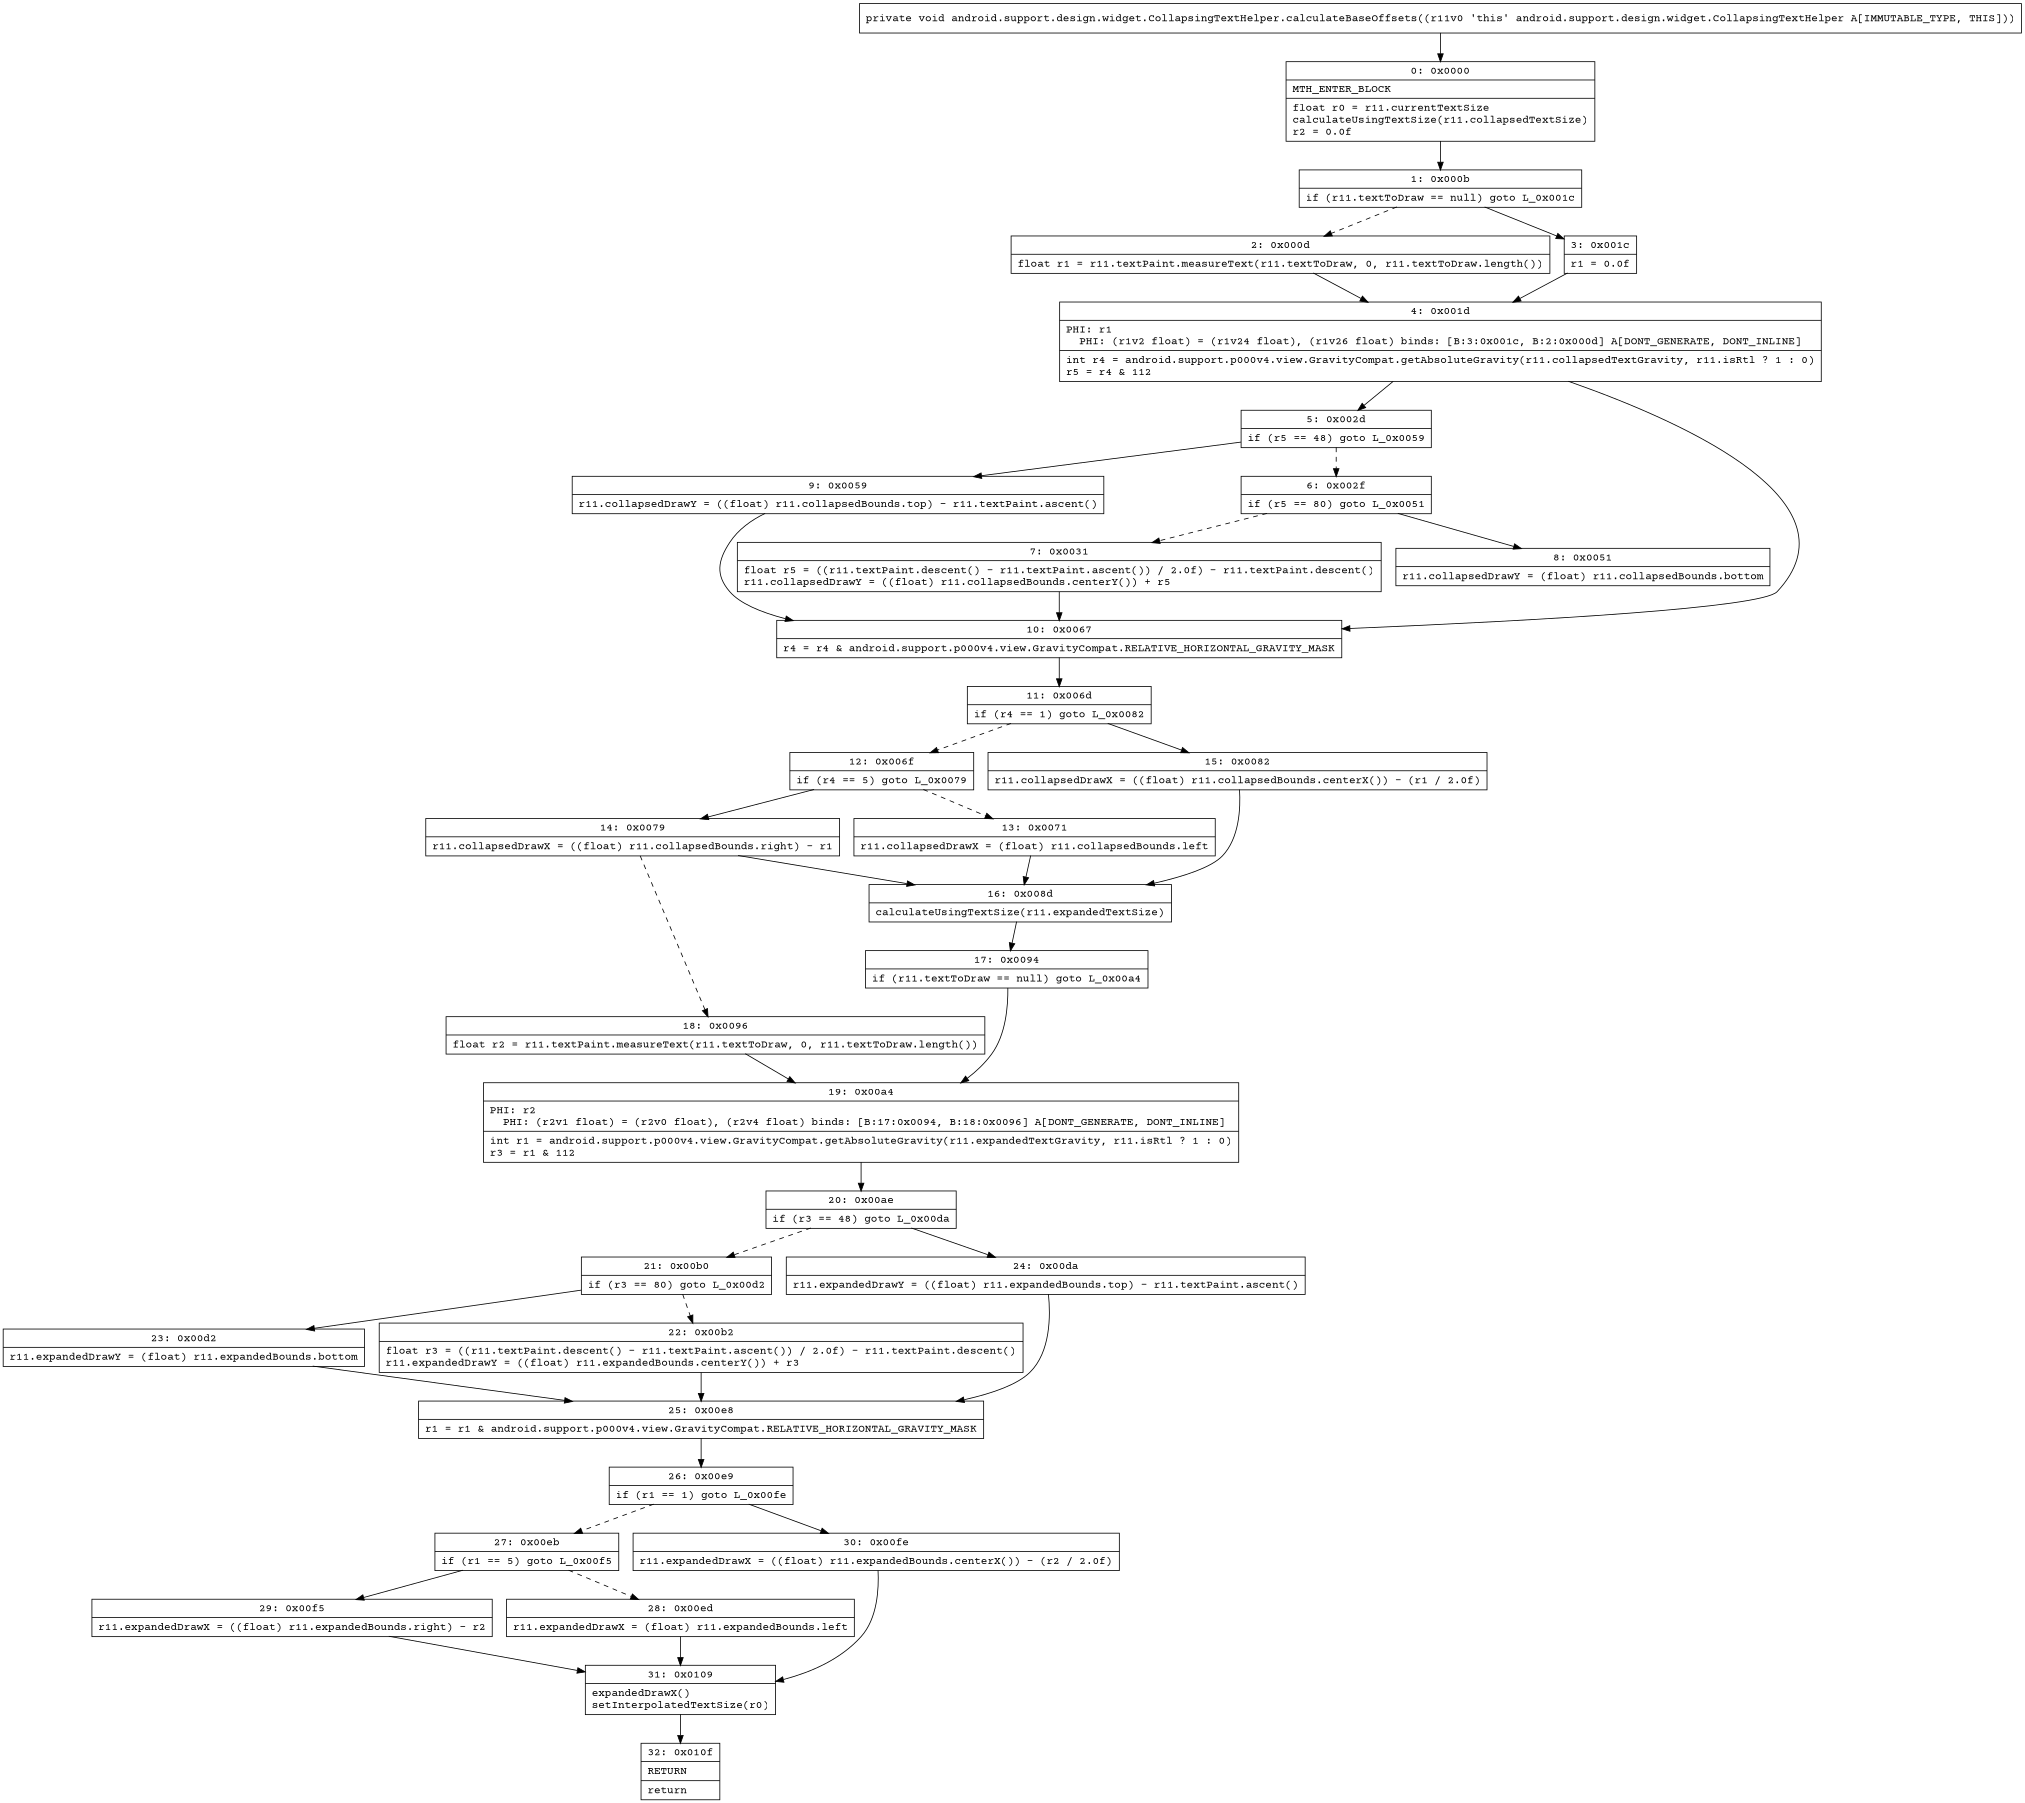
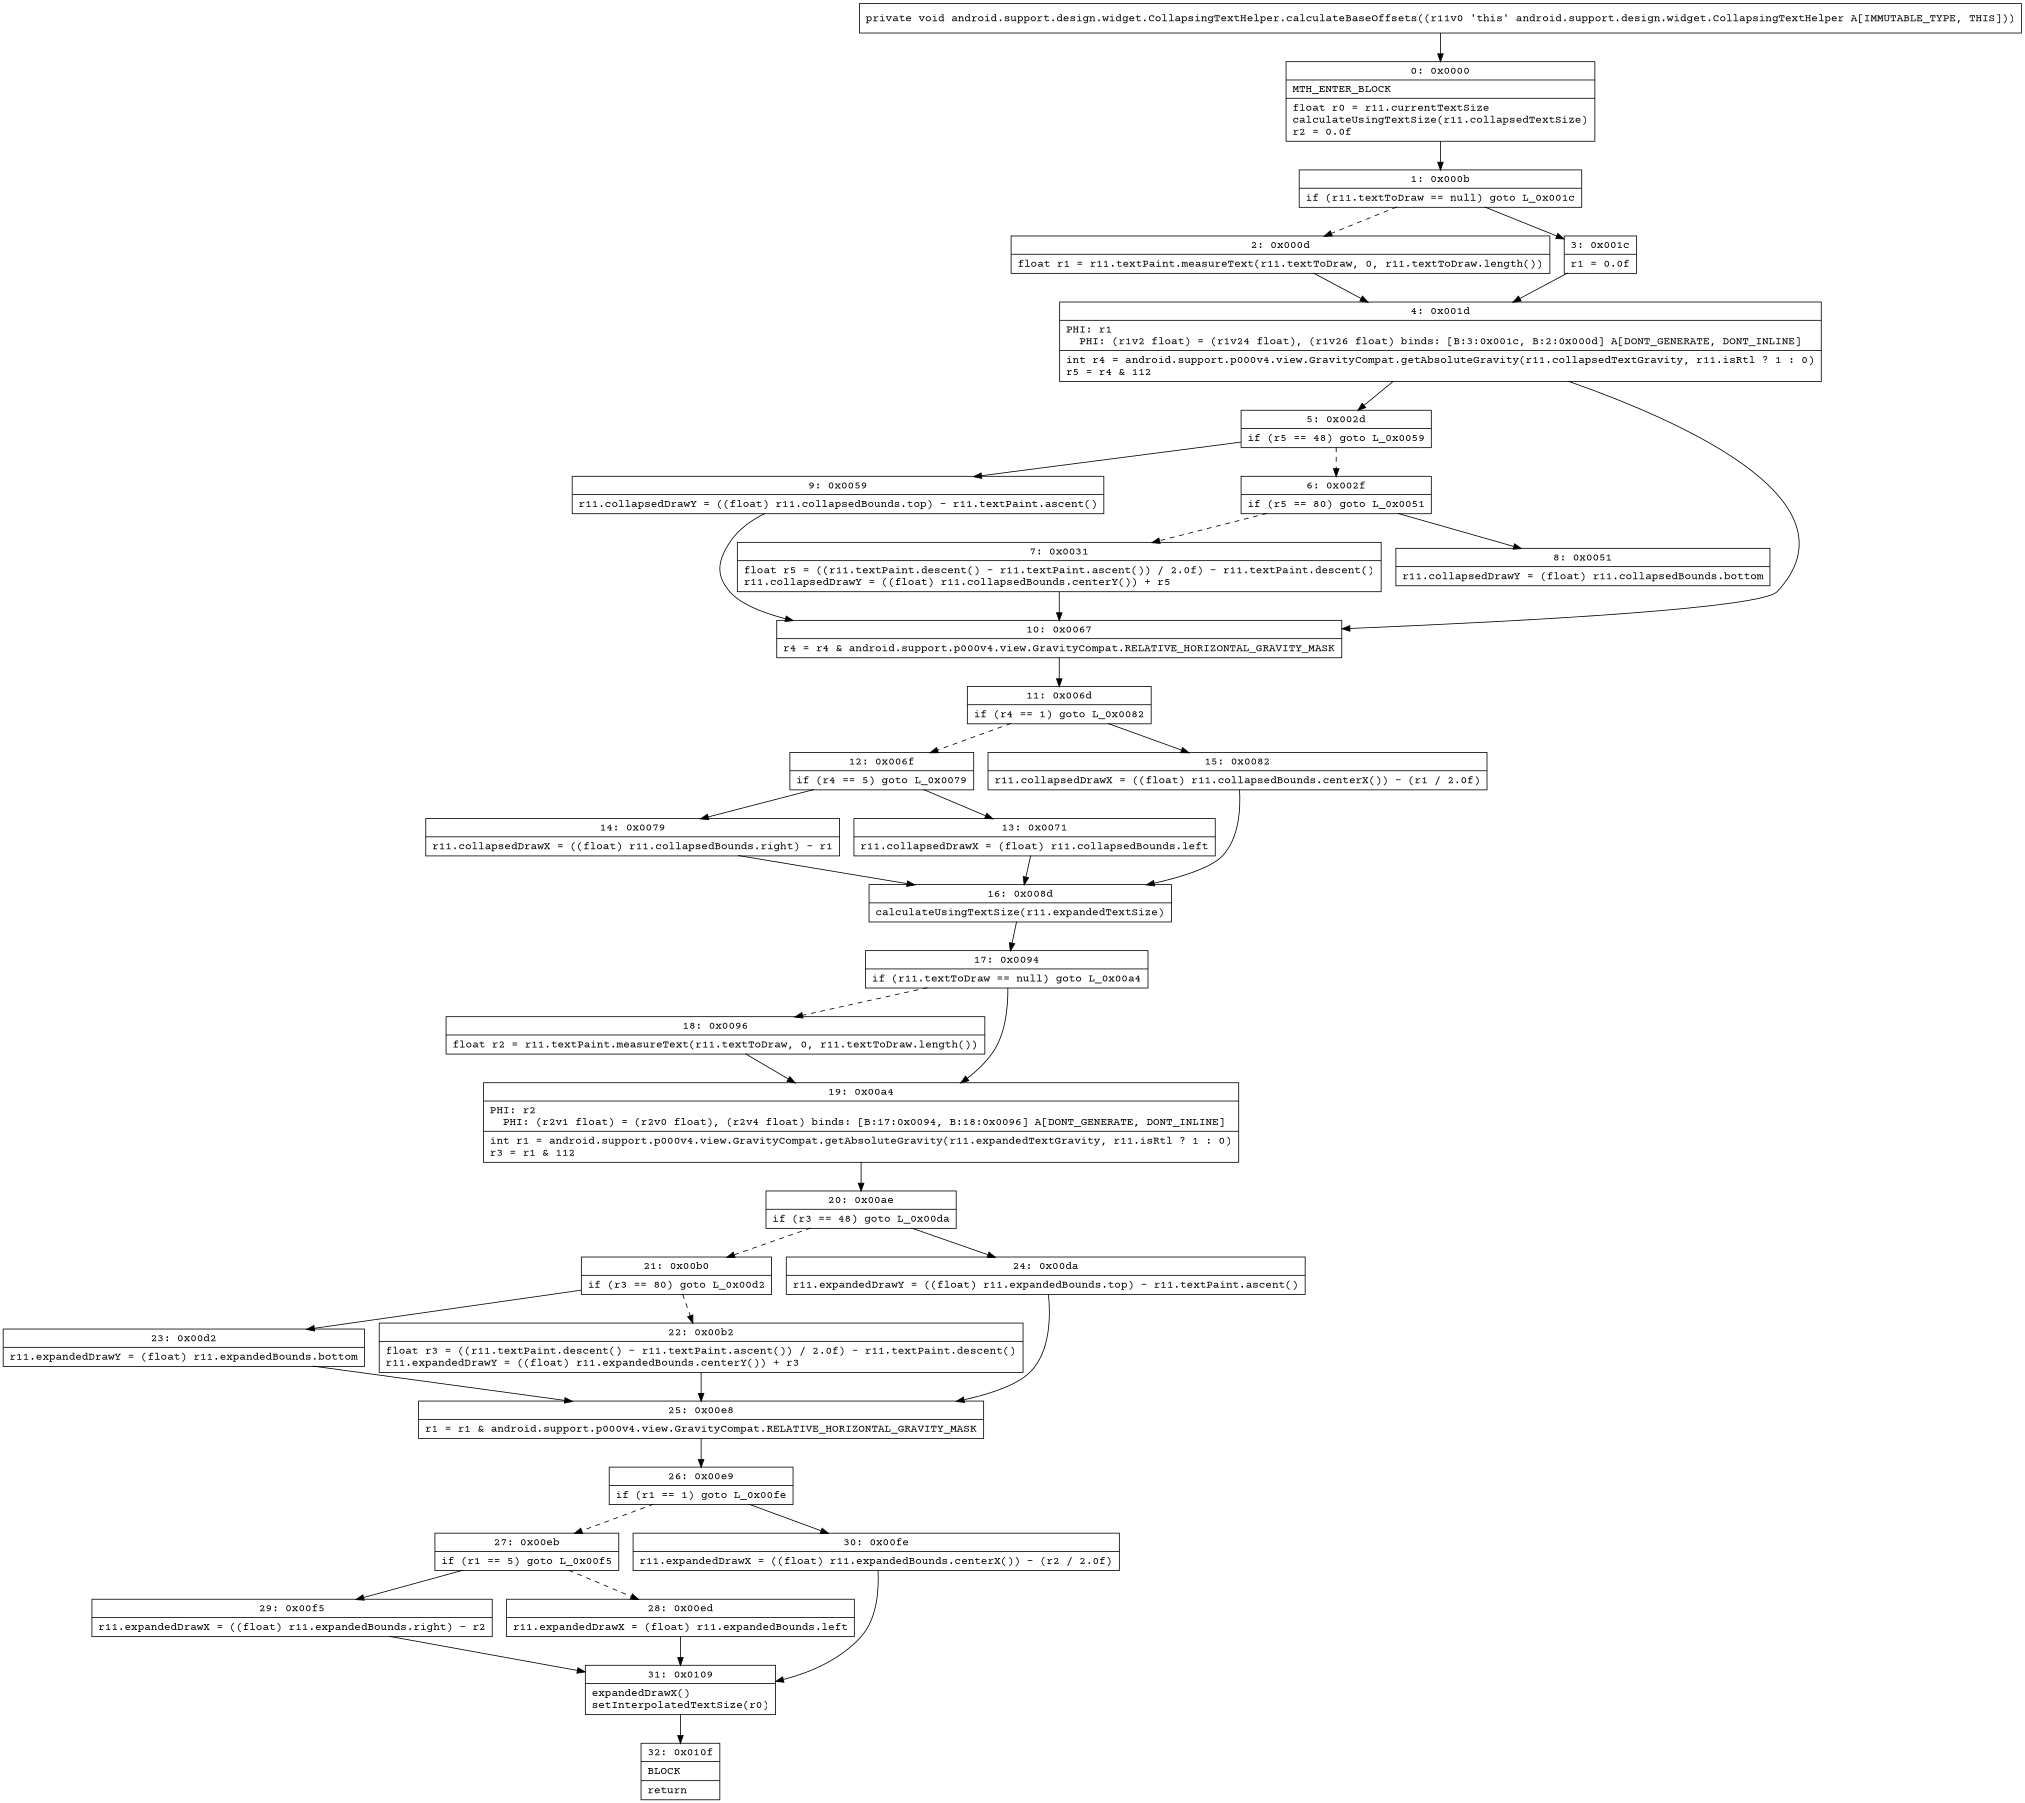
(954, 803) -> (954, 803)
(673, 933) -> (865, 1001)
(667, 1771) -> (664, 1771)
